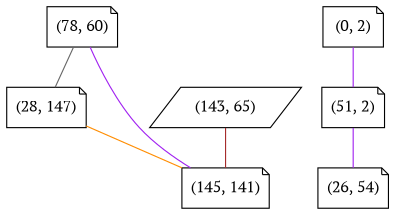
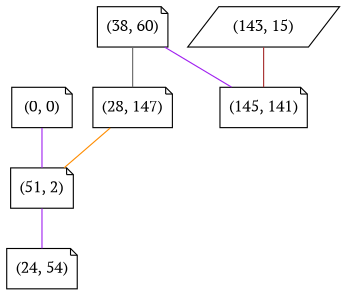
(82, 27) -> (133, 27)
(353, 27) -> (42, 107)
(226, 107) -> (264, 27)
(134, 147) -> (87, 148)
(353, 188) -> (42, 269)
